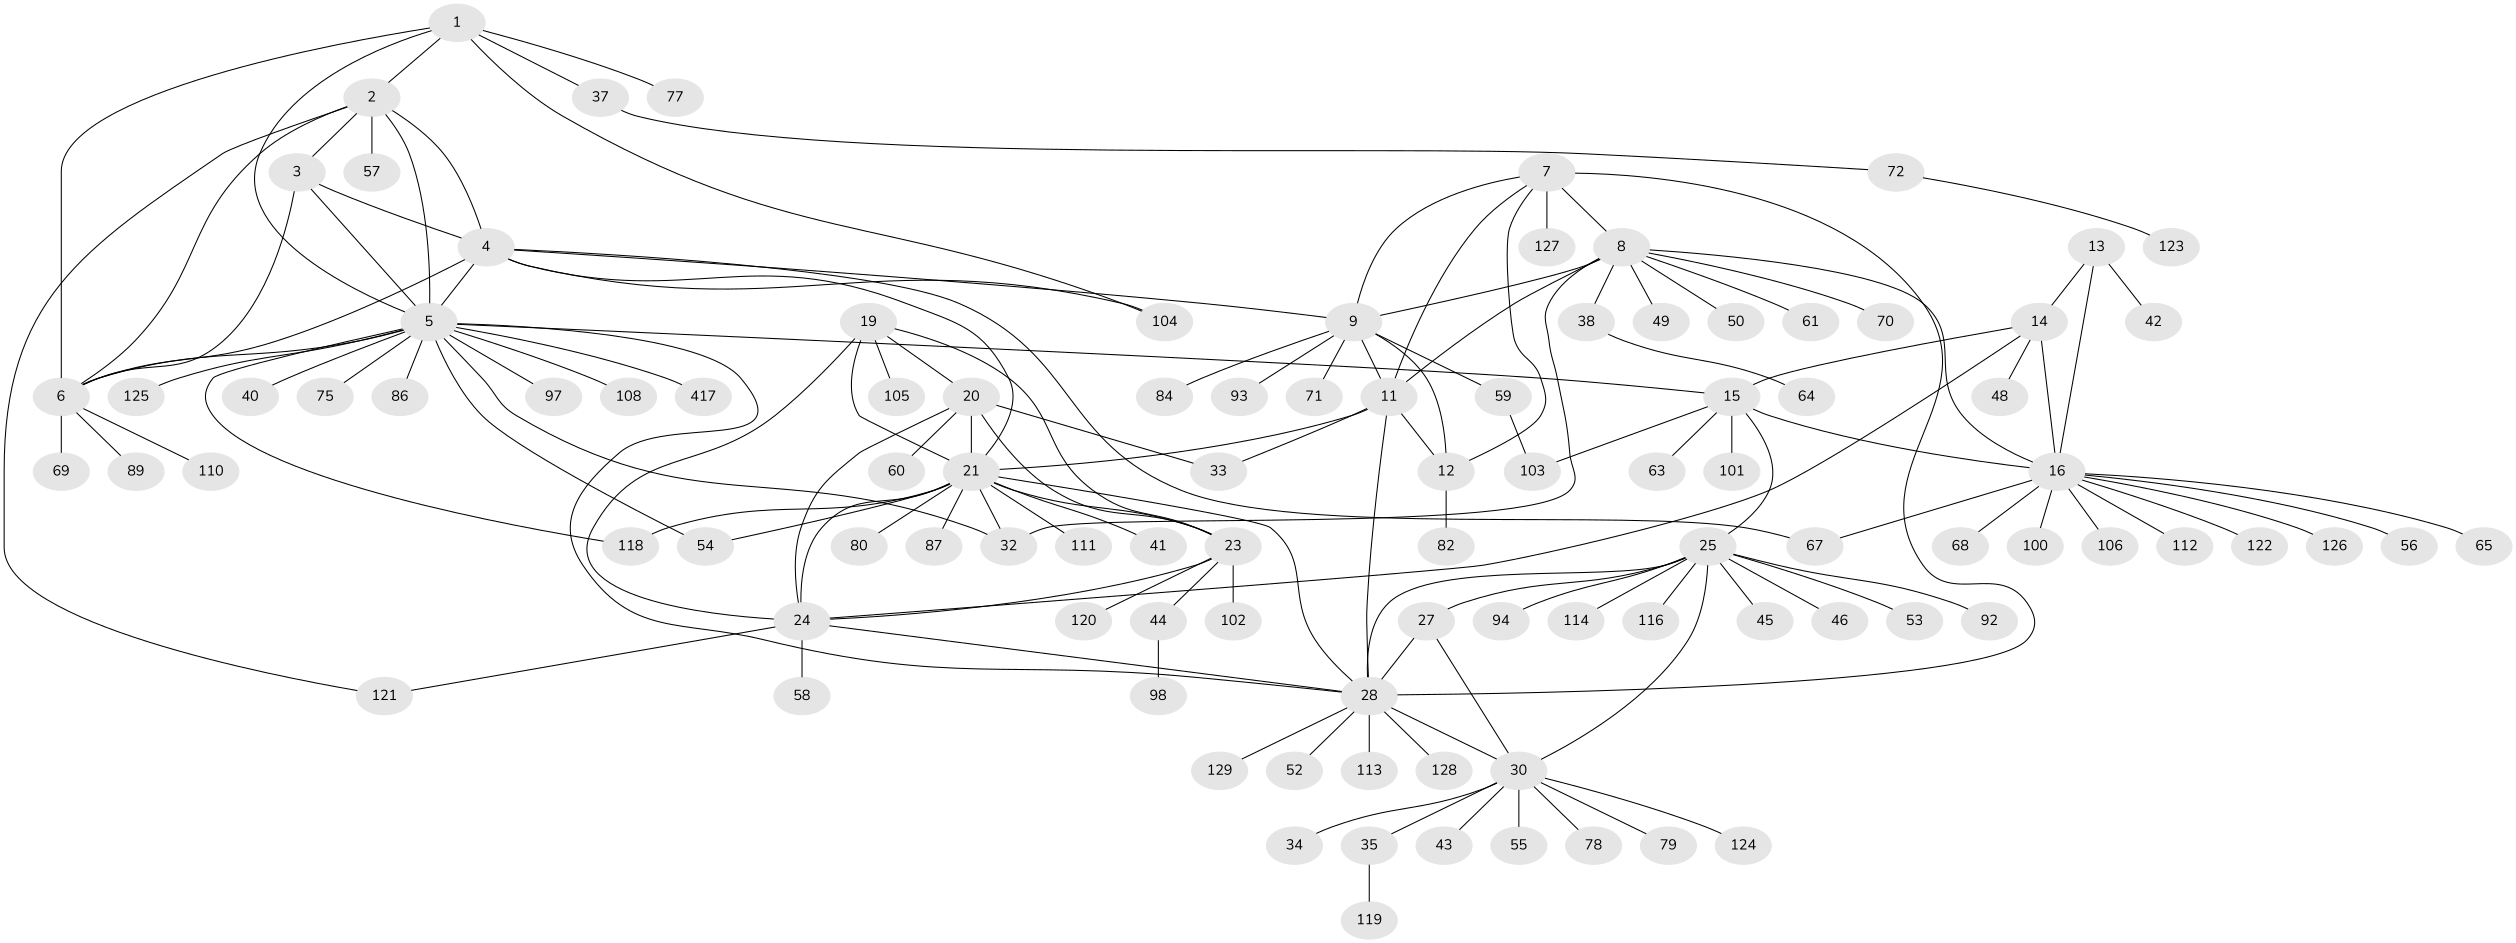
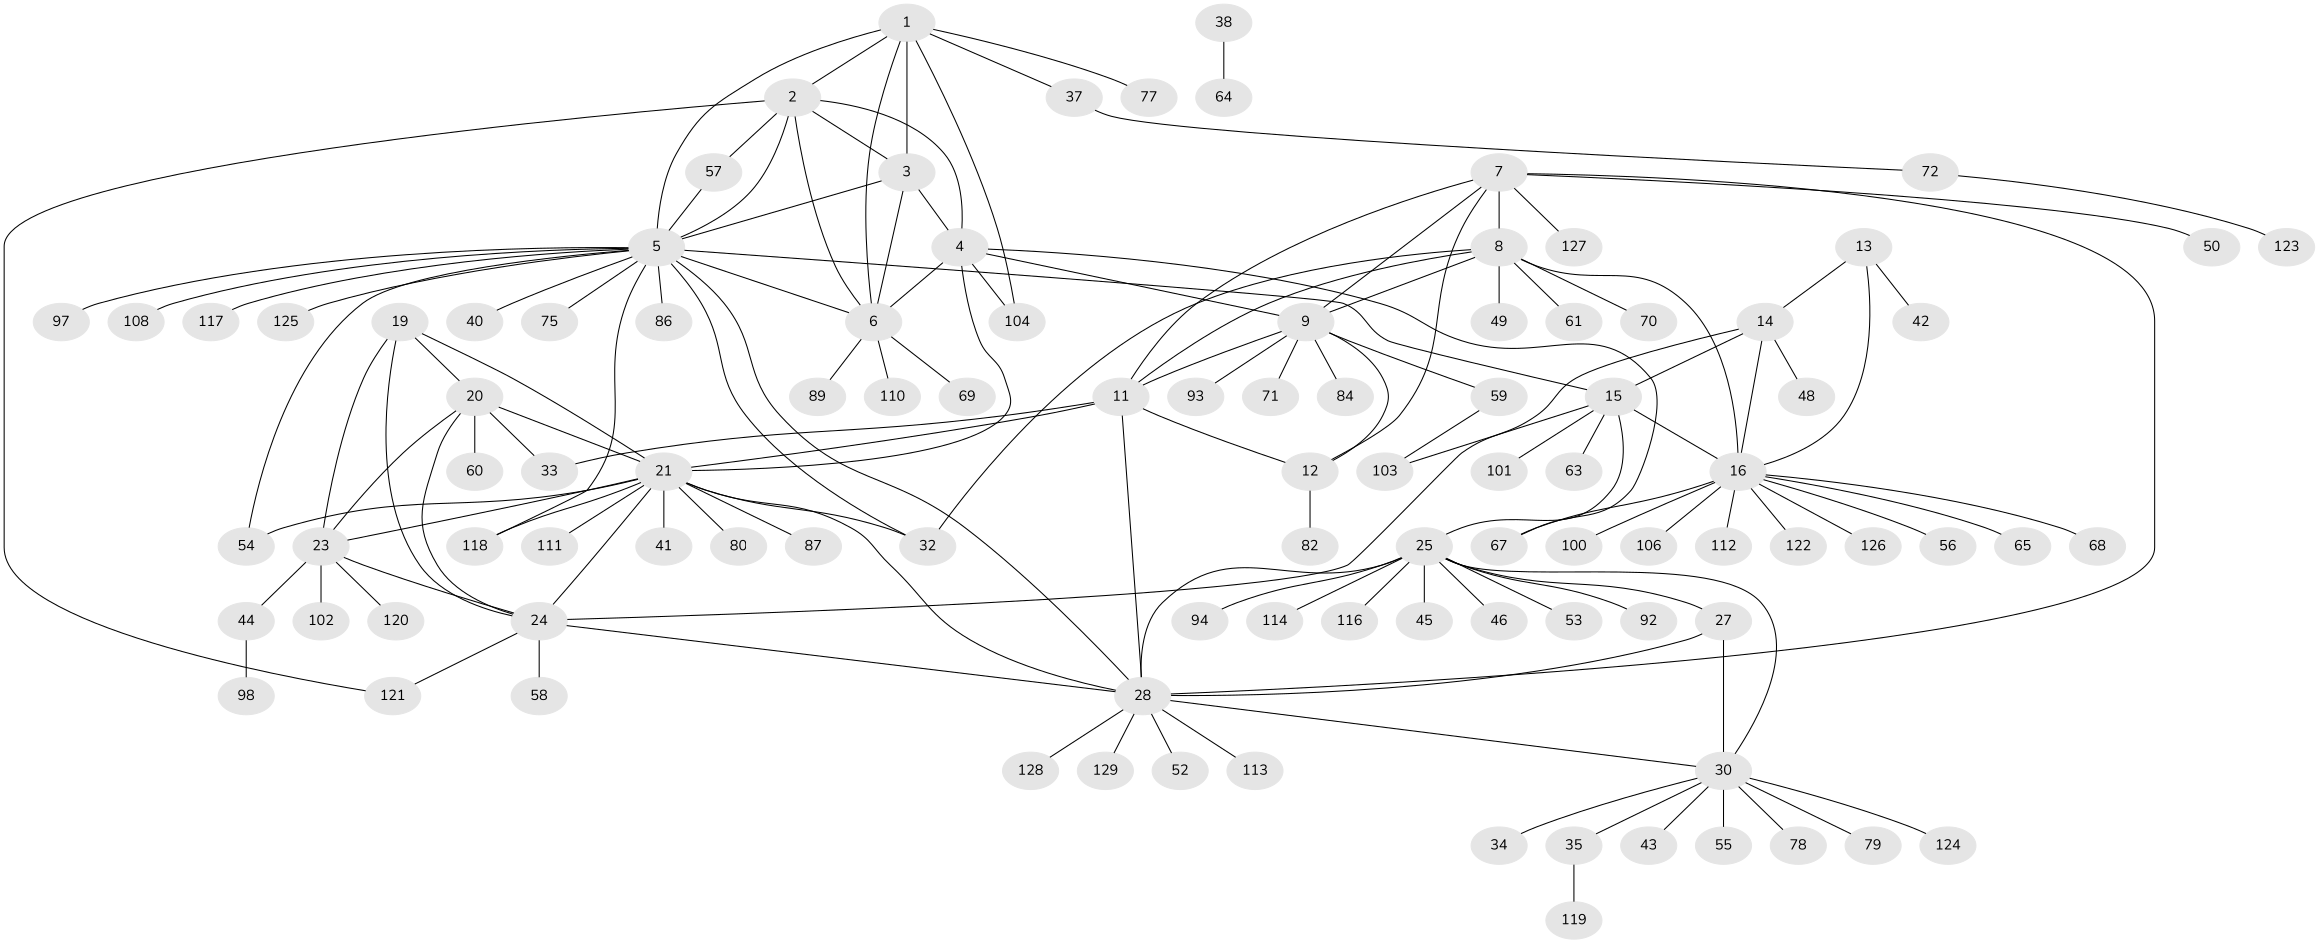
none -> (907, 98)
(1604, 284) -> none
(458, 285) -> (685, 210)
(1679, 285) -> (1926, 198)
(703, 397) -> (211, 322)
(897, 397) -> none
